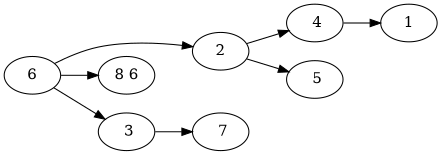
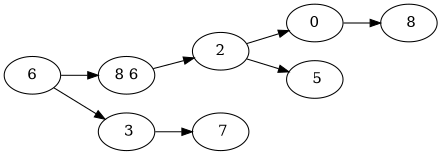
(315, 23) -> (315, 23)
(409, 23) -> (409, 23)
(117, 44) -> (169, 65)
